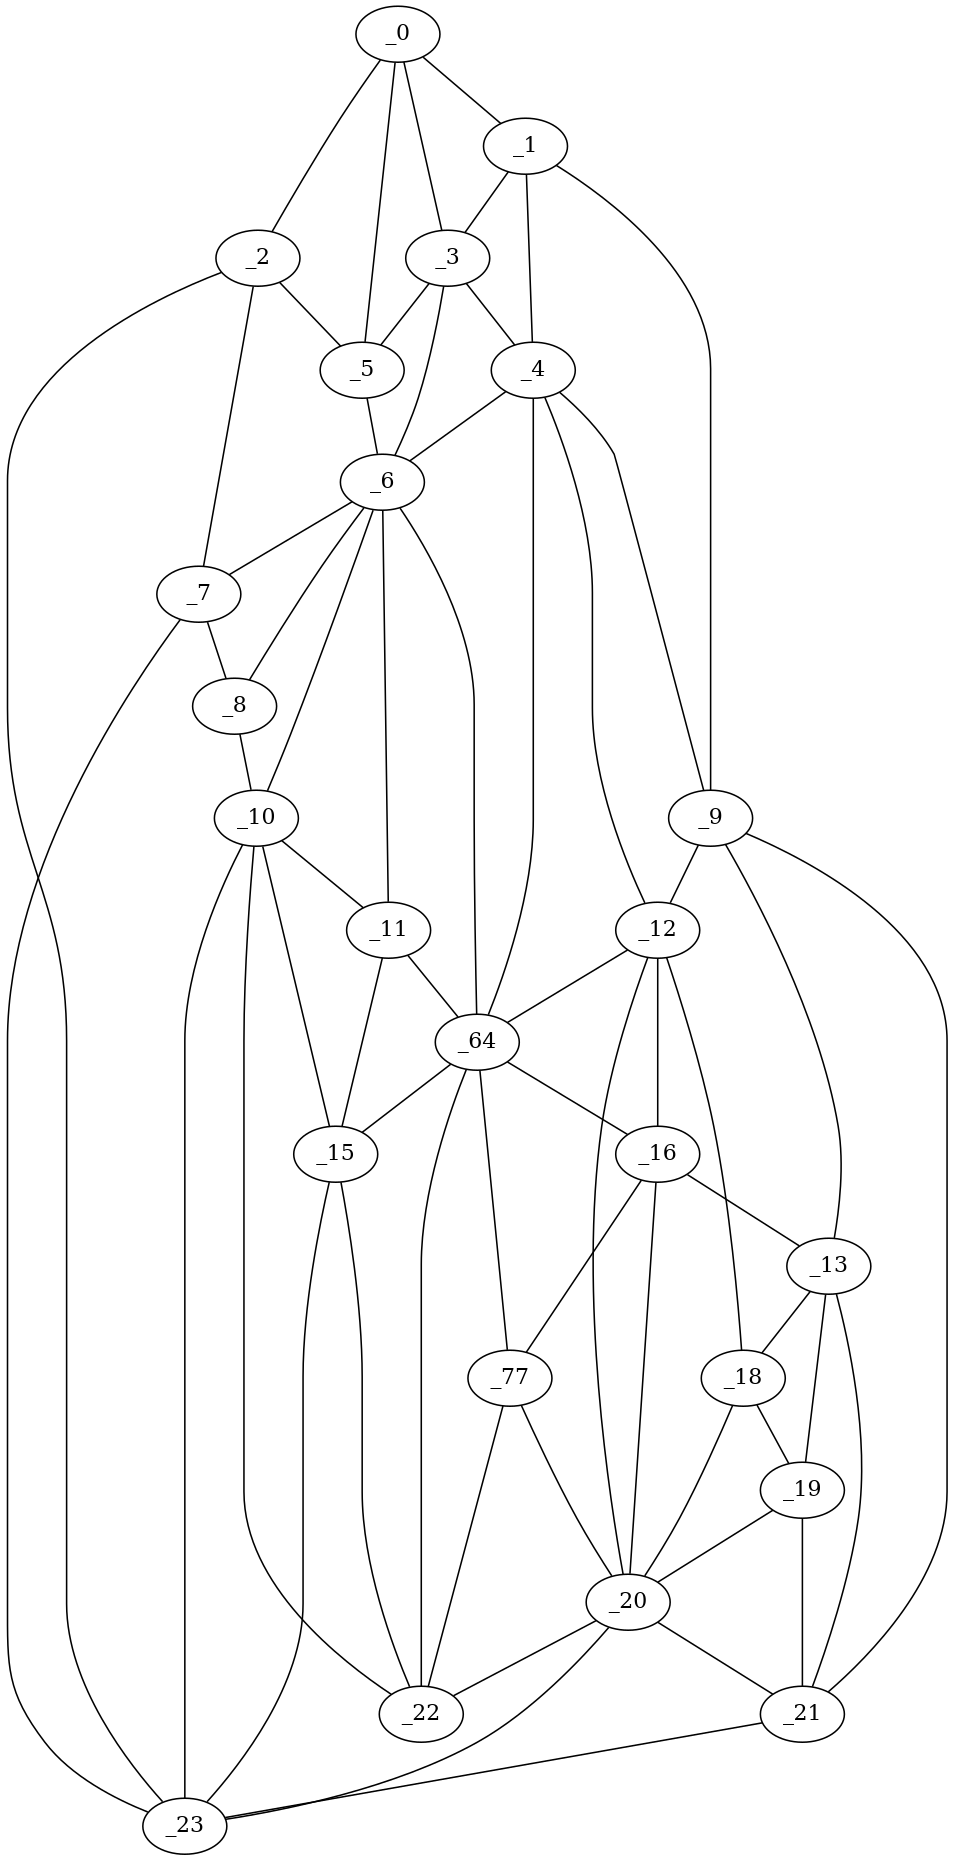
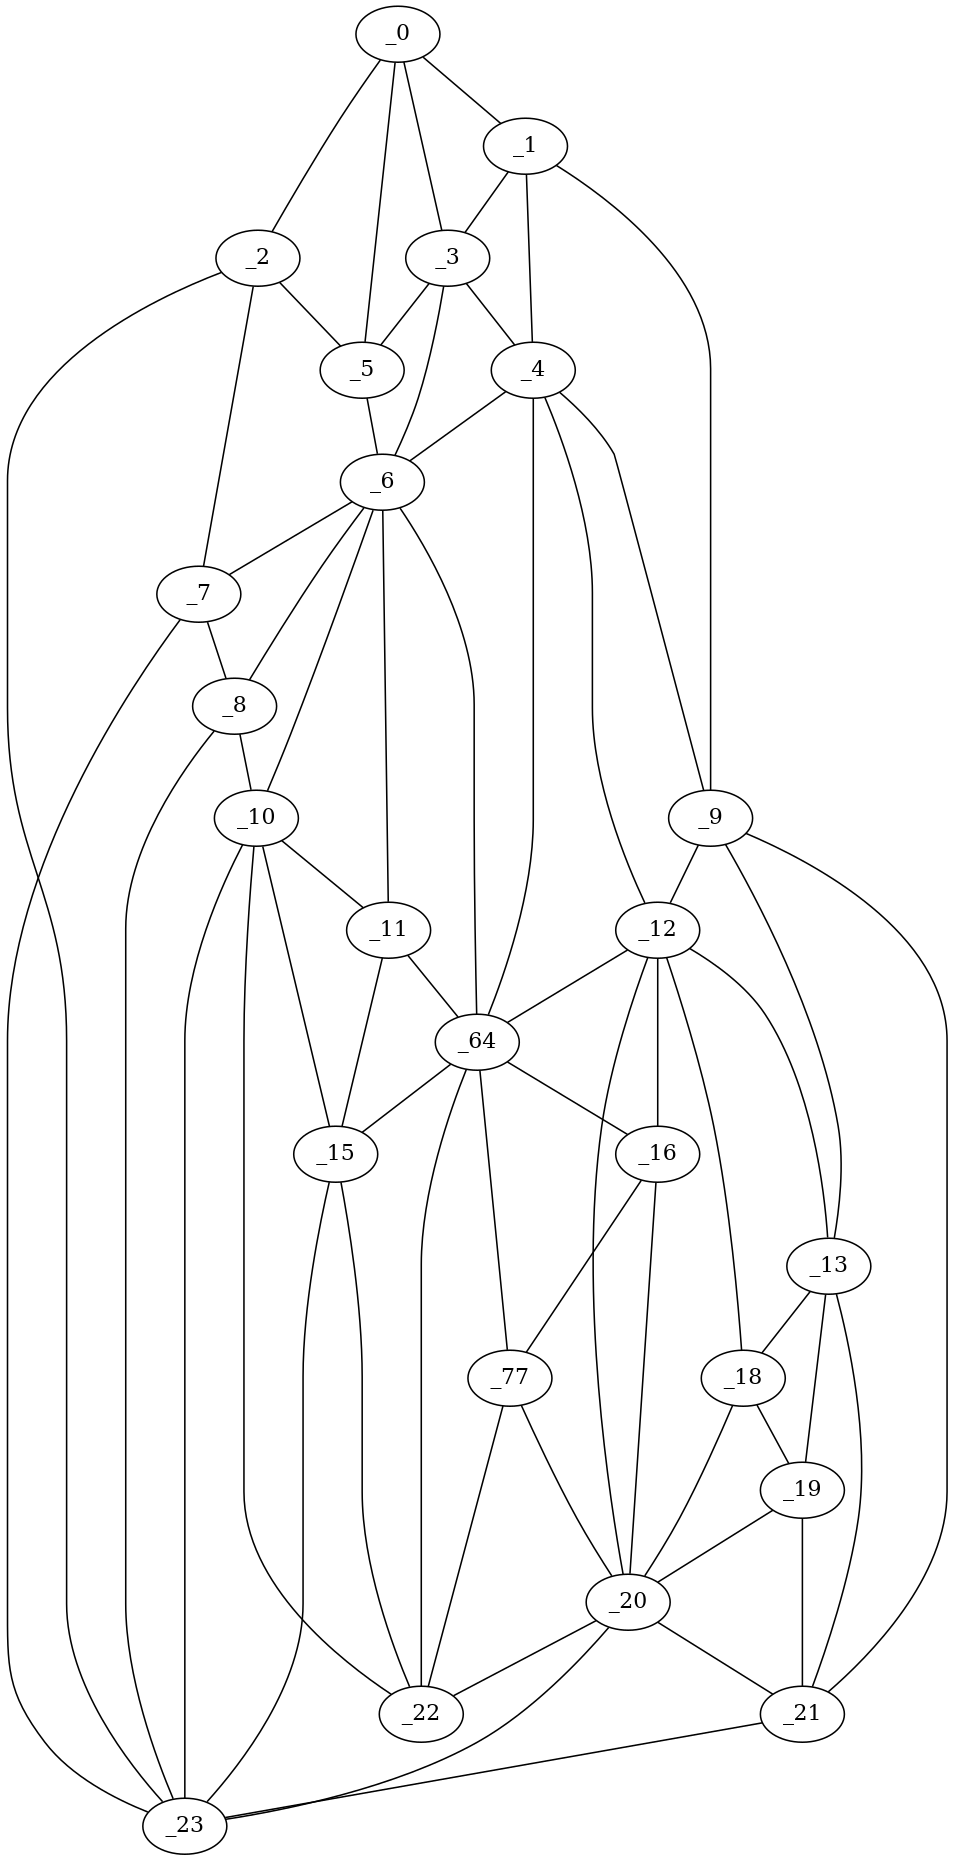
(743, 1210) -> (795, 1074)
none -> (126, 1257)
